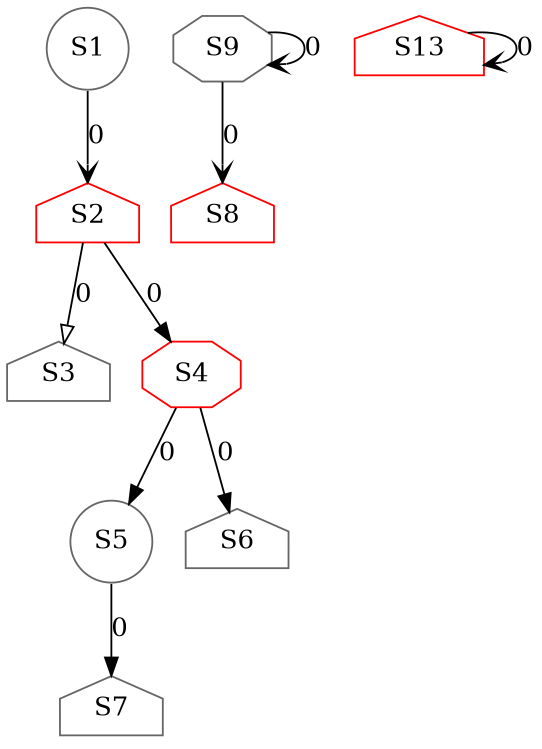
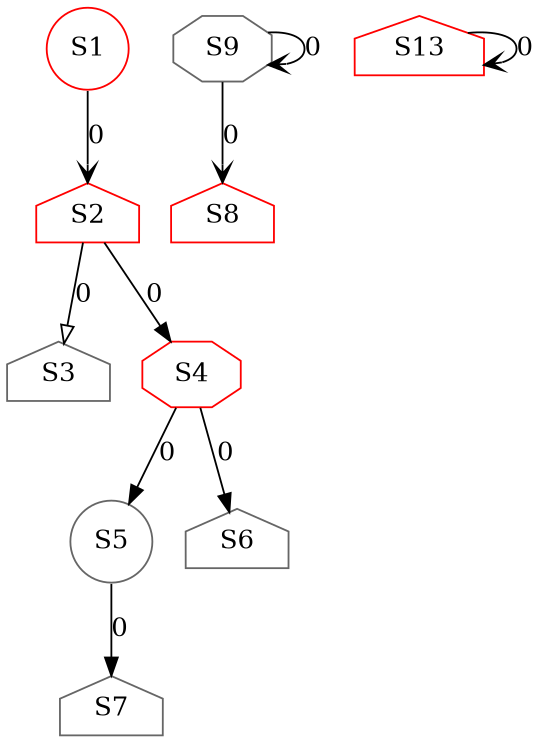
(88, 49) -> (88, 49)
